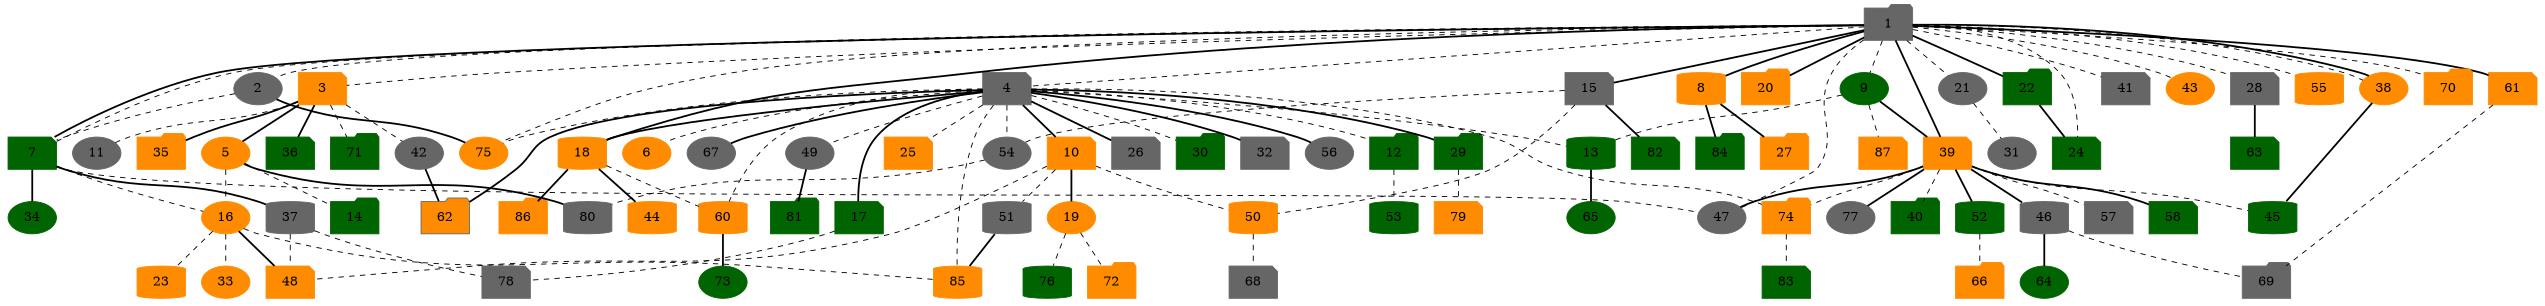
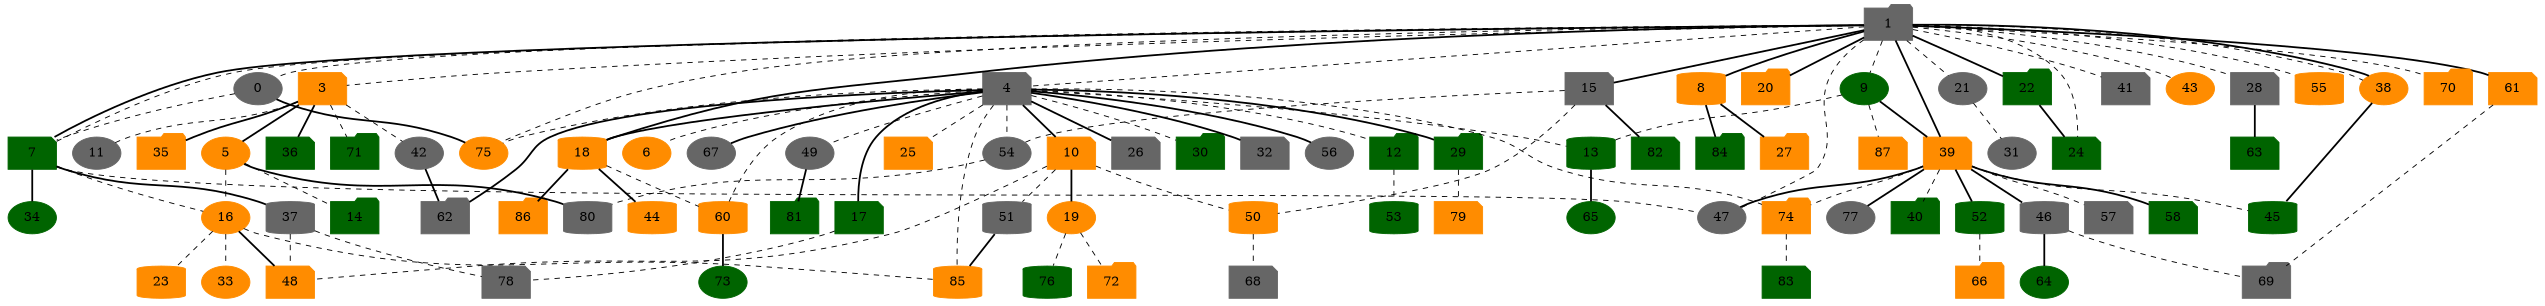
(258, 89) -> (258, 89)
(445, 218) -> (445, 218)
